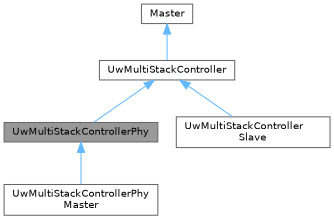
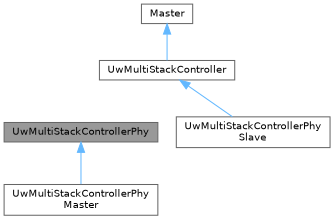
(120, 104) -> none
(253, 132) -> (253, 132)
